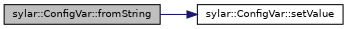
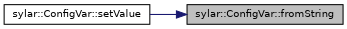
(174, 14) -> (163, 14)
